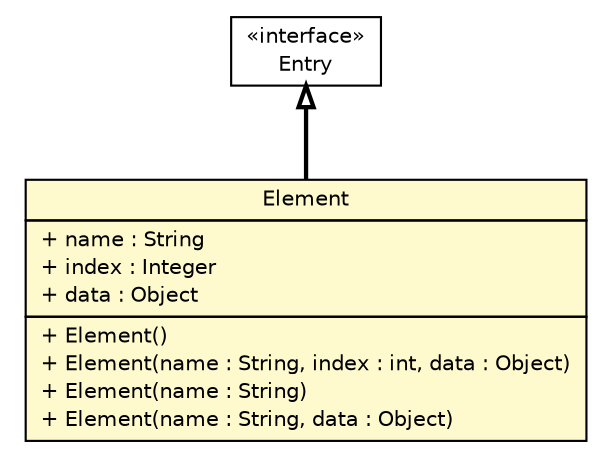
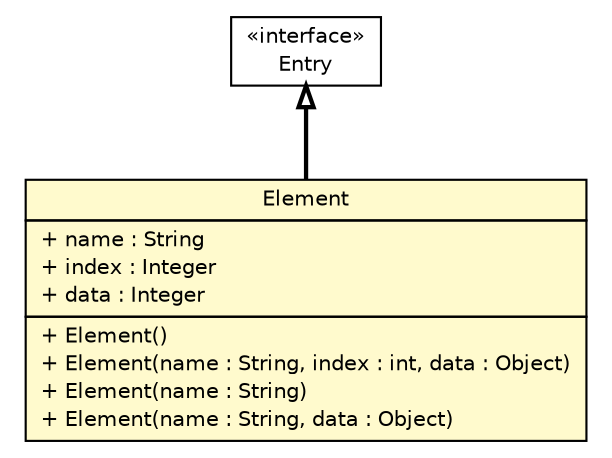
(120, 295) -> (123, 295)
